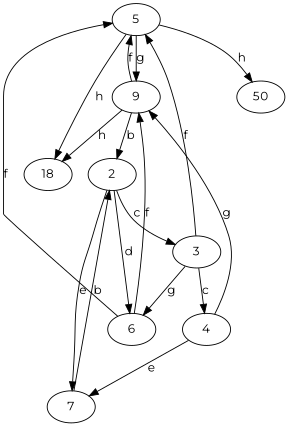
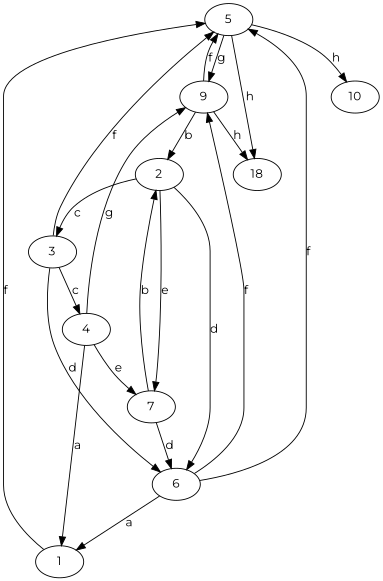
(261, 97) -> (355, 97)
(172, 291) -> (73, 368)
none -> (162, 441)
none -> (60, 562)
